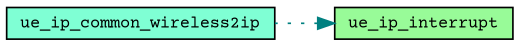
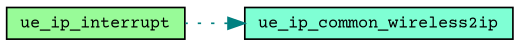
(296, 23) -> (207, 23)
